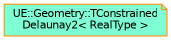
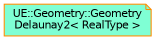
(86, 20) -> (78, 20)
